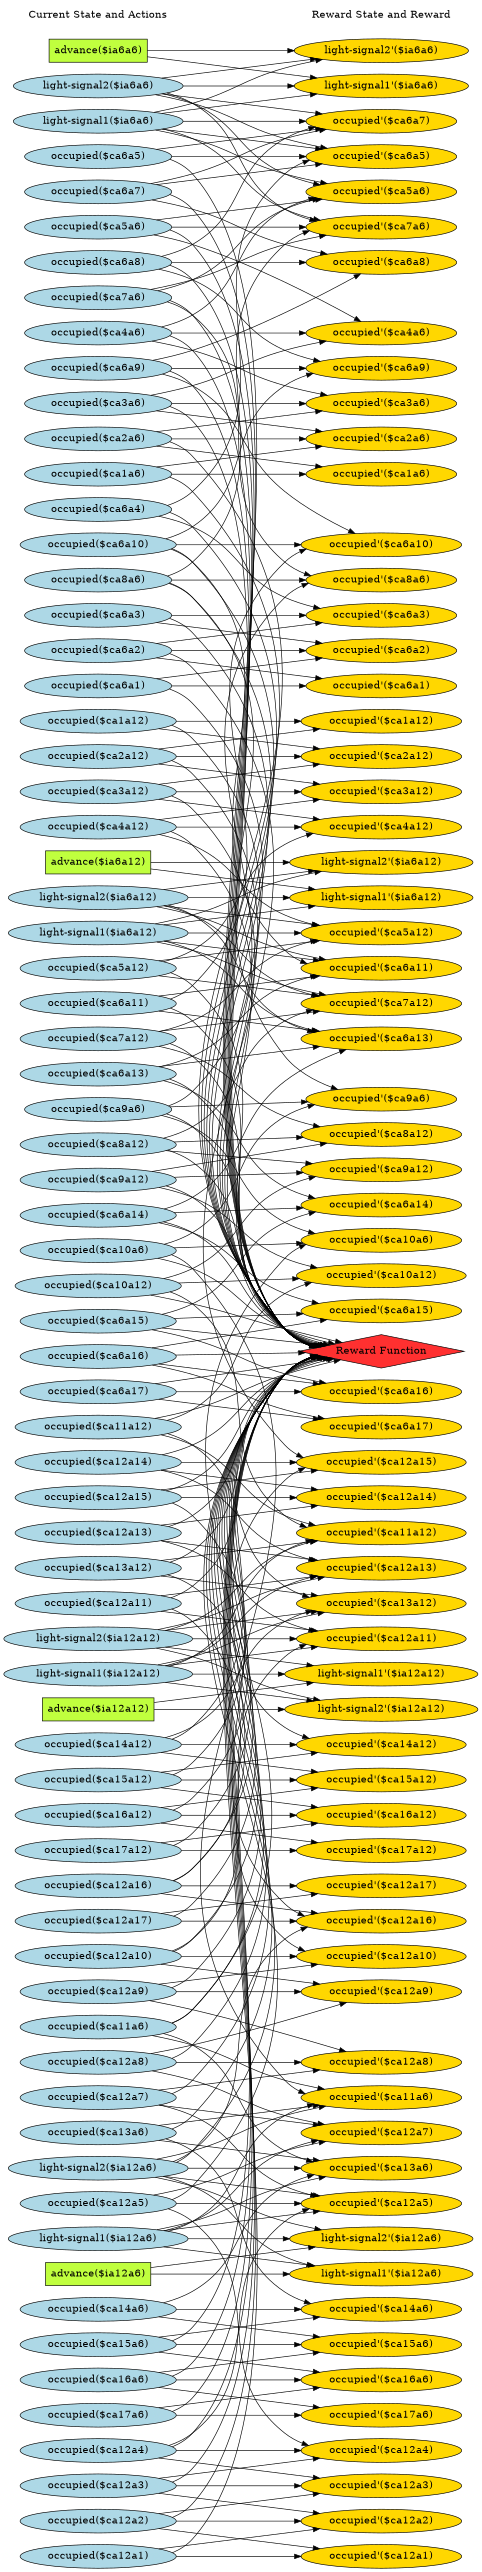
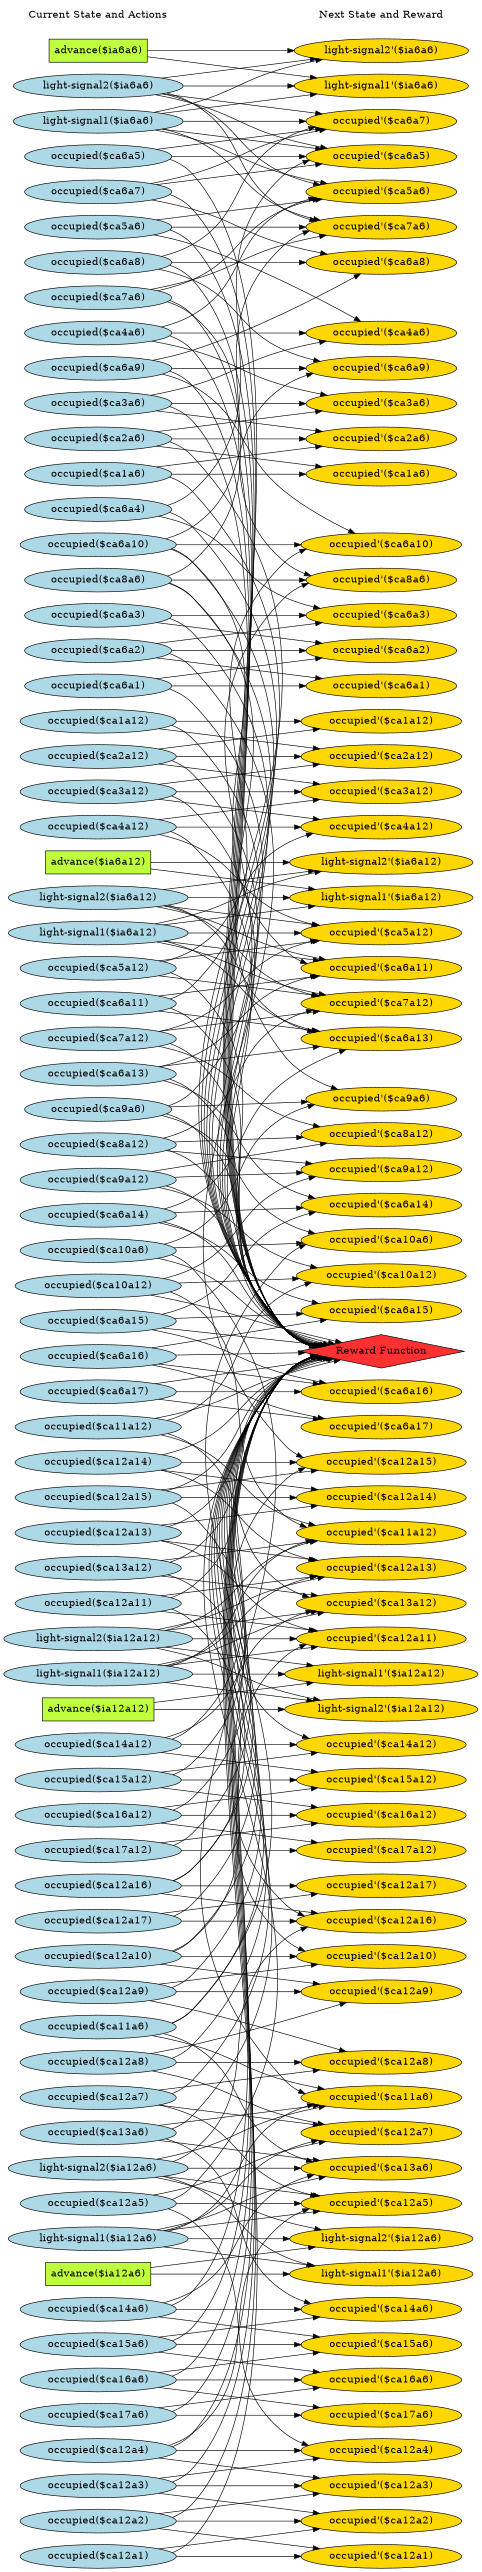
(381, 15) -> (381, 15)
(239, 1758) -> (240, 1830)
